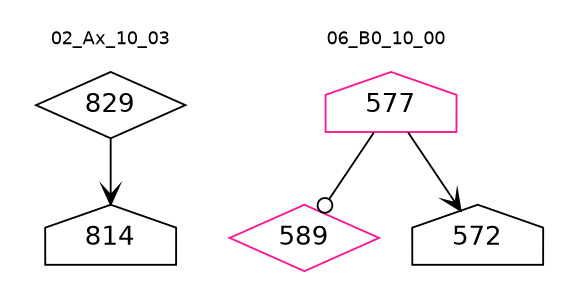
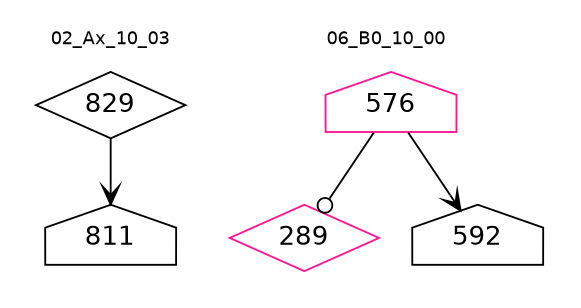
(391, 105) -> (391, 105)
(111, 238) -> (111, 238)
(304, 238) -> (304, 238)
(478, 238) -> (478, 238)
